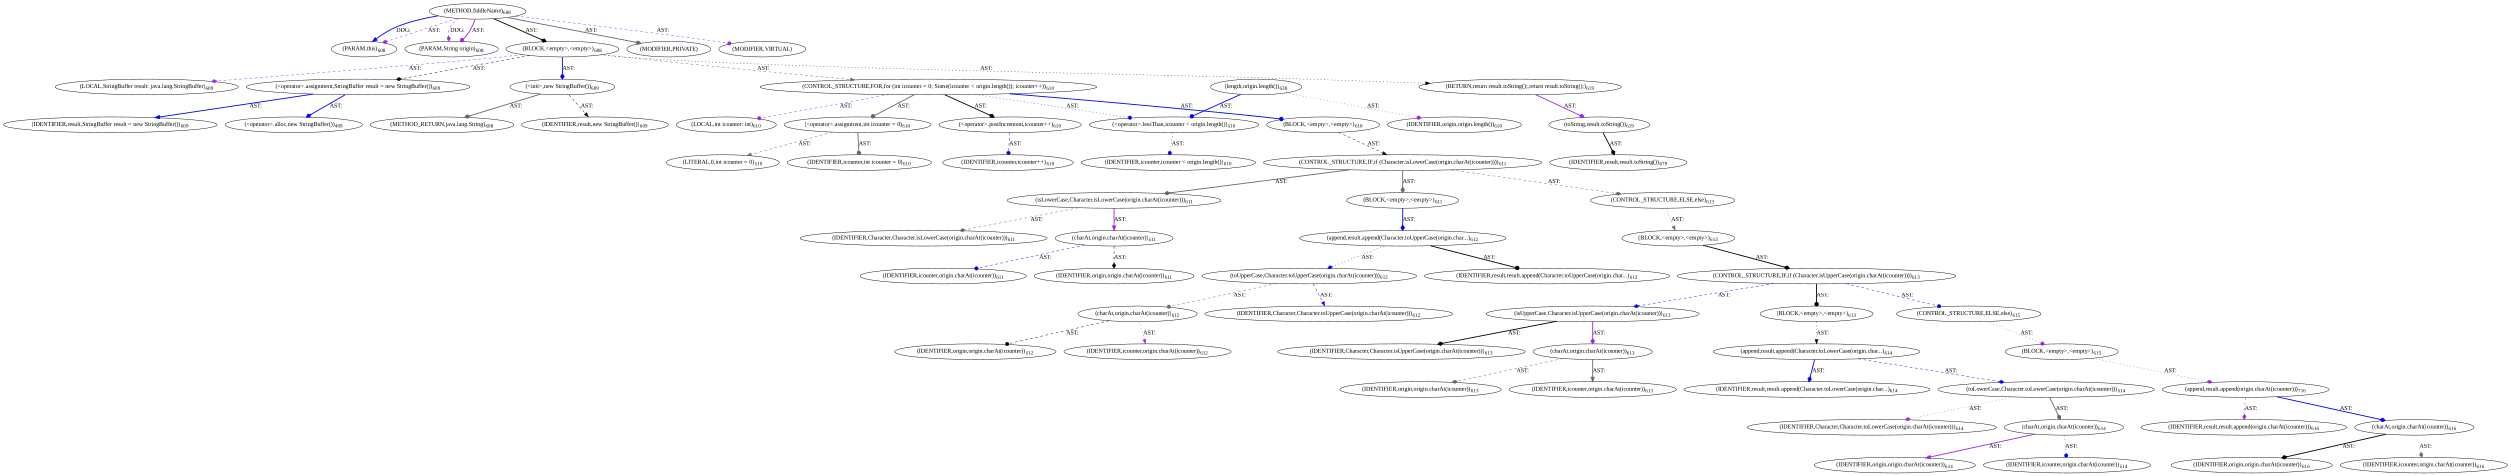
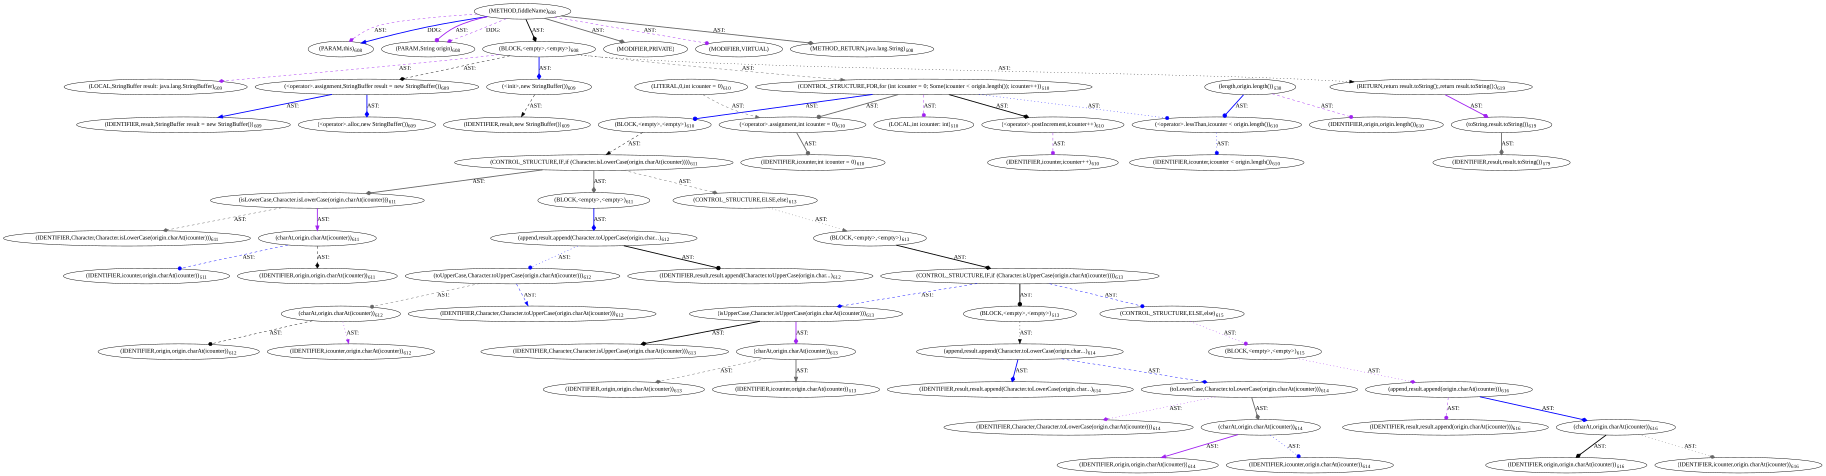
(505, 105) -> (685, 29)
(1351, 105) -> (1311, 105)
(339, 124) -> (412, 124)
(1608, 141) -> (1502, 141)
(1009, 142) -> (1053, 142)
(792, 143) -> (728, 108)
(1358, 256) -> (555, 256)
(2302, 389) -> (1505, 389)
(2245, 406) -> (1447, 407)
